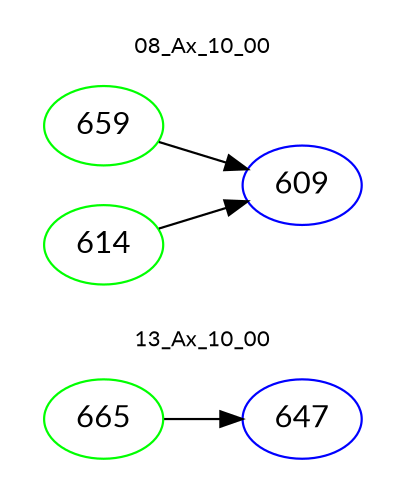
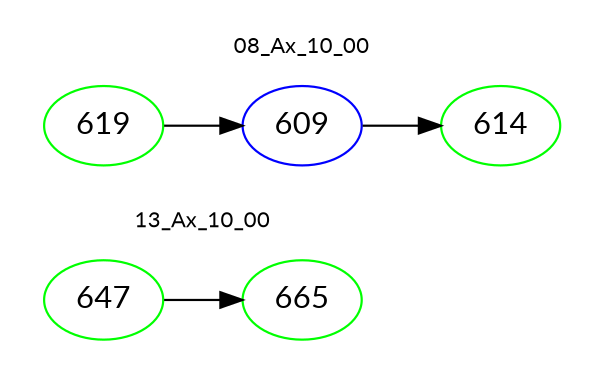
(104, 126) -> (104, 126)
(192, 218) -> (391, 126)
(192, 419) -> (192, 300)
(302, 419) -> (104, 300)
